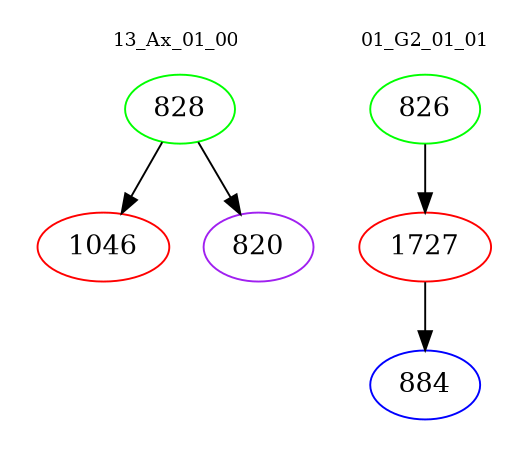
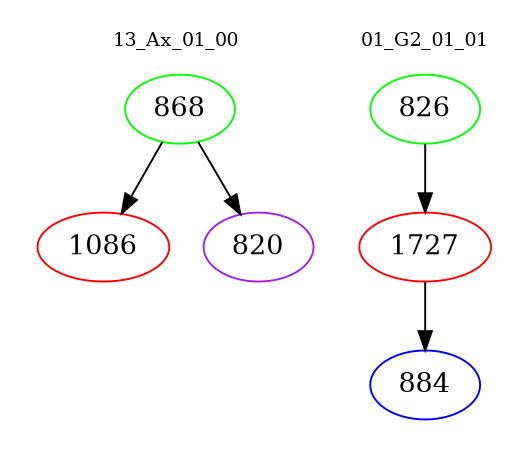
(180, 109) -> (180, 109)
(103, 247) -> (103, 247)
